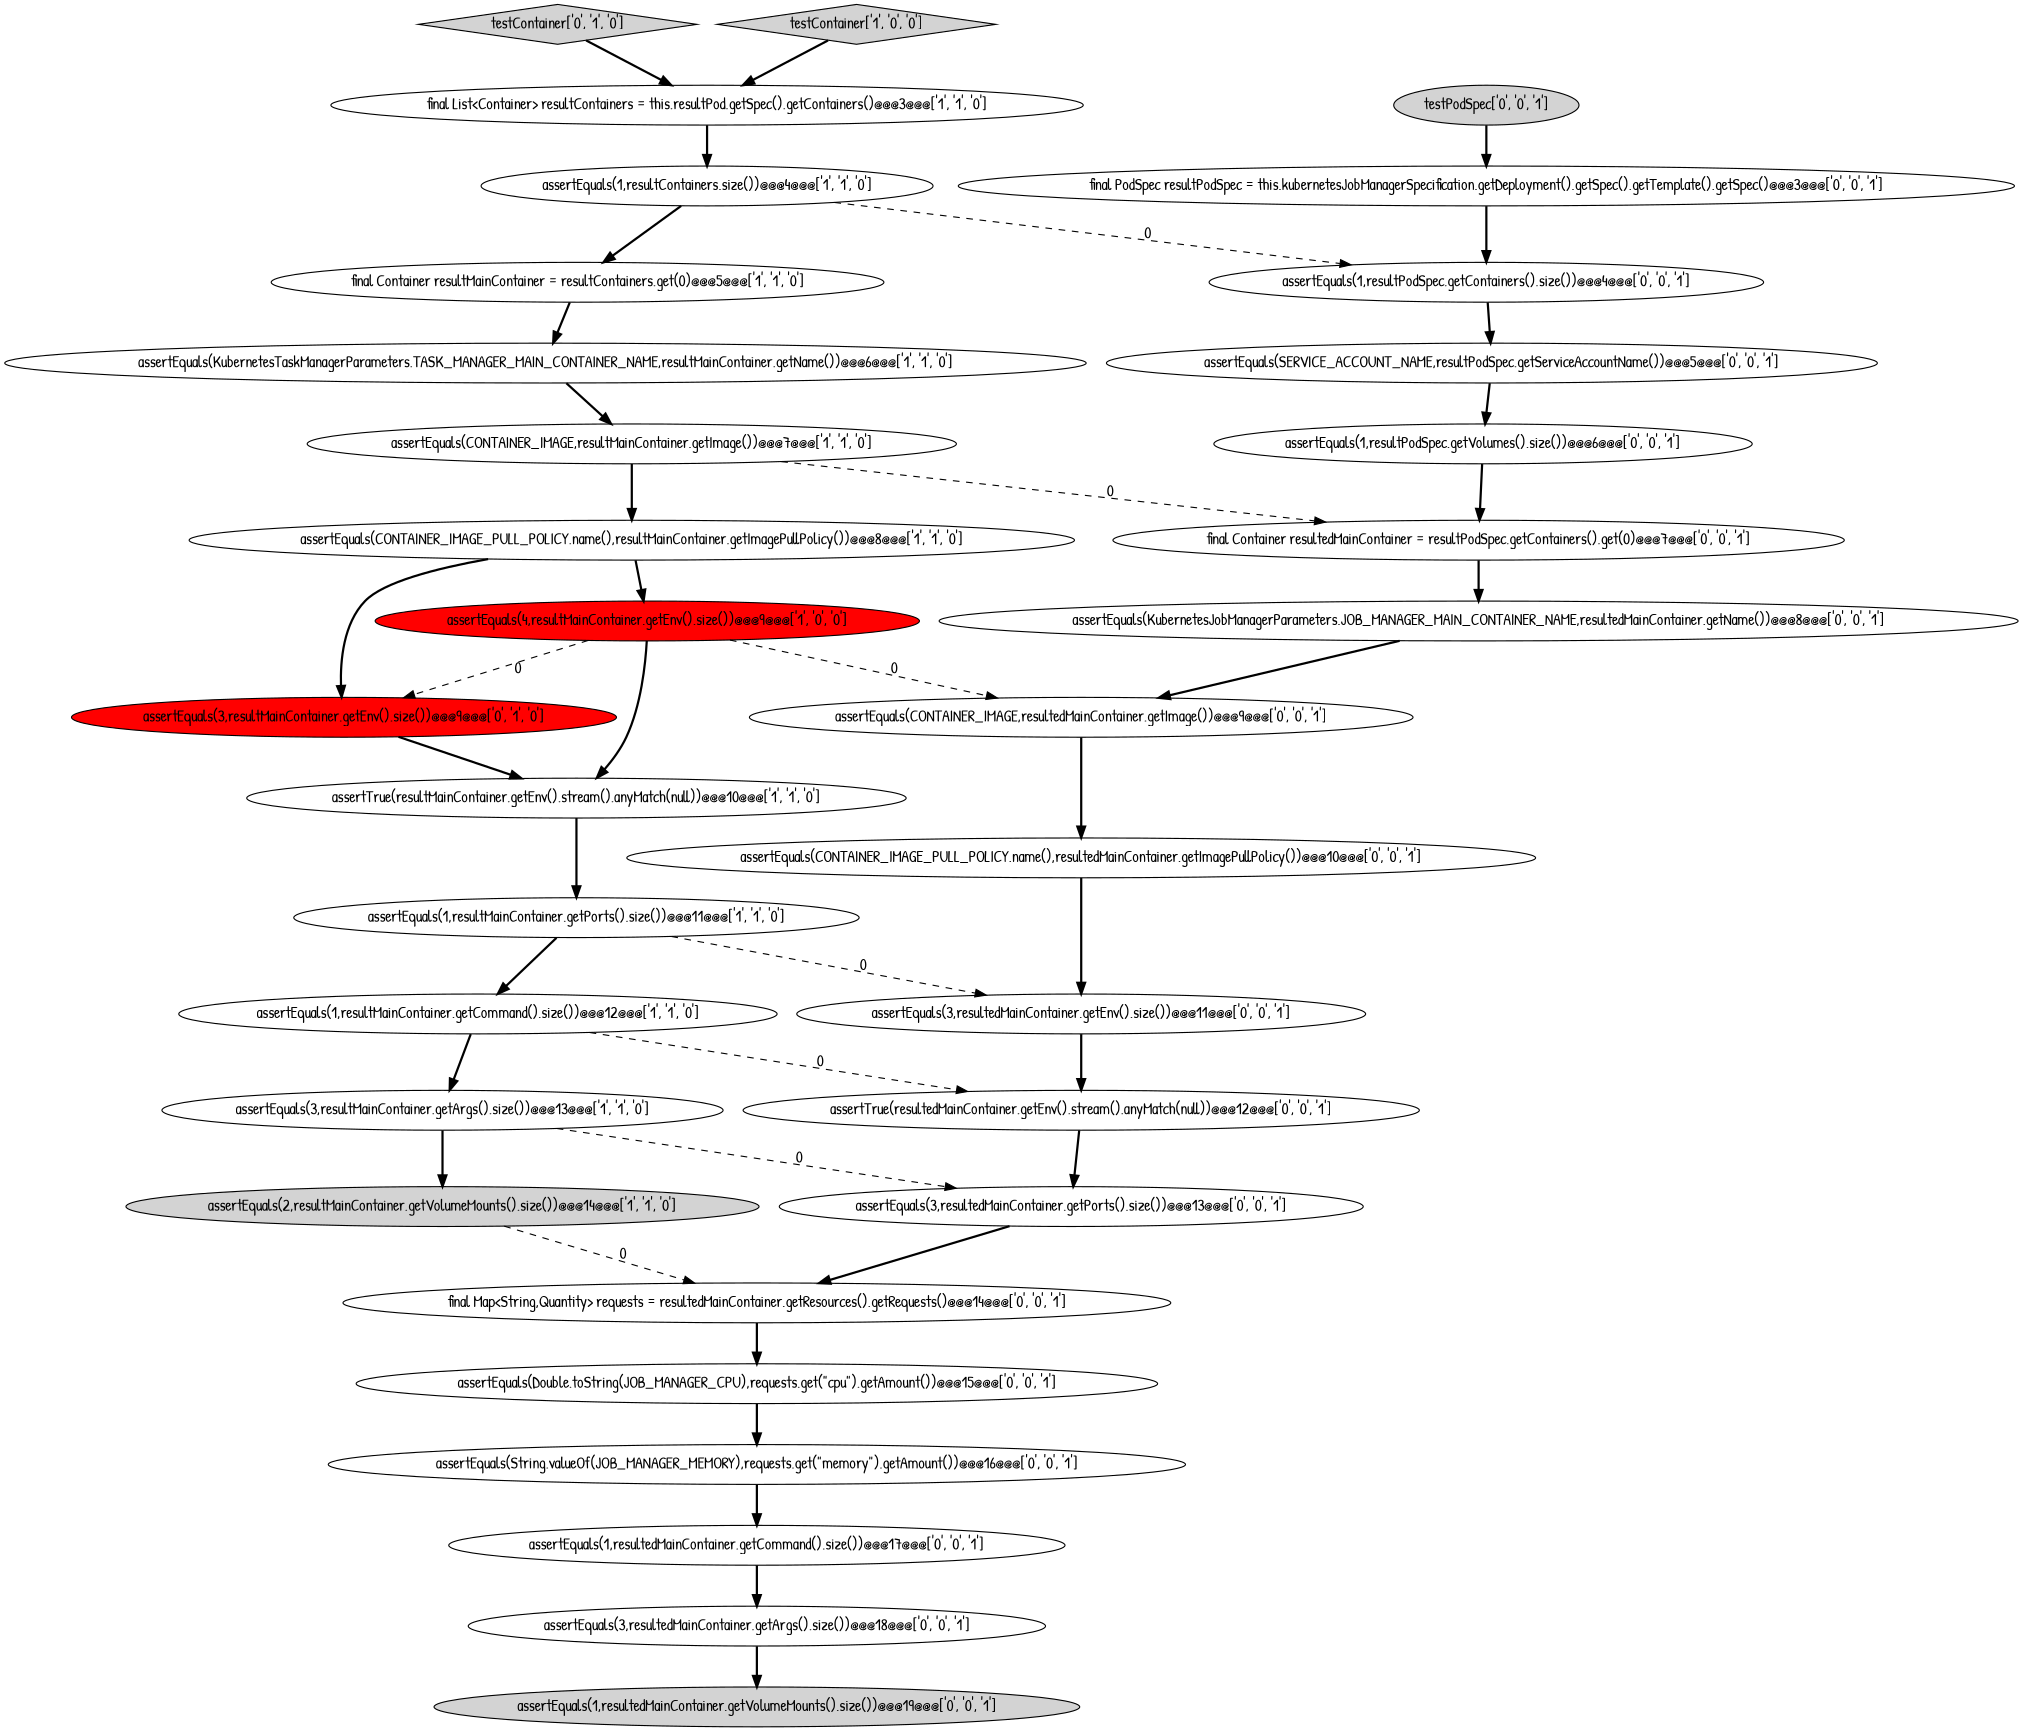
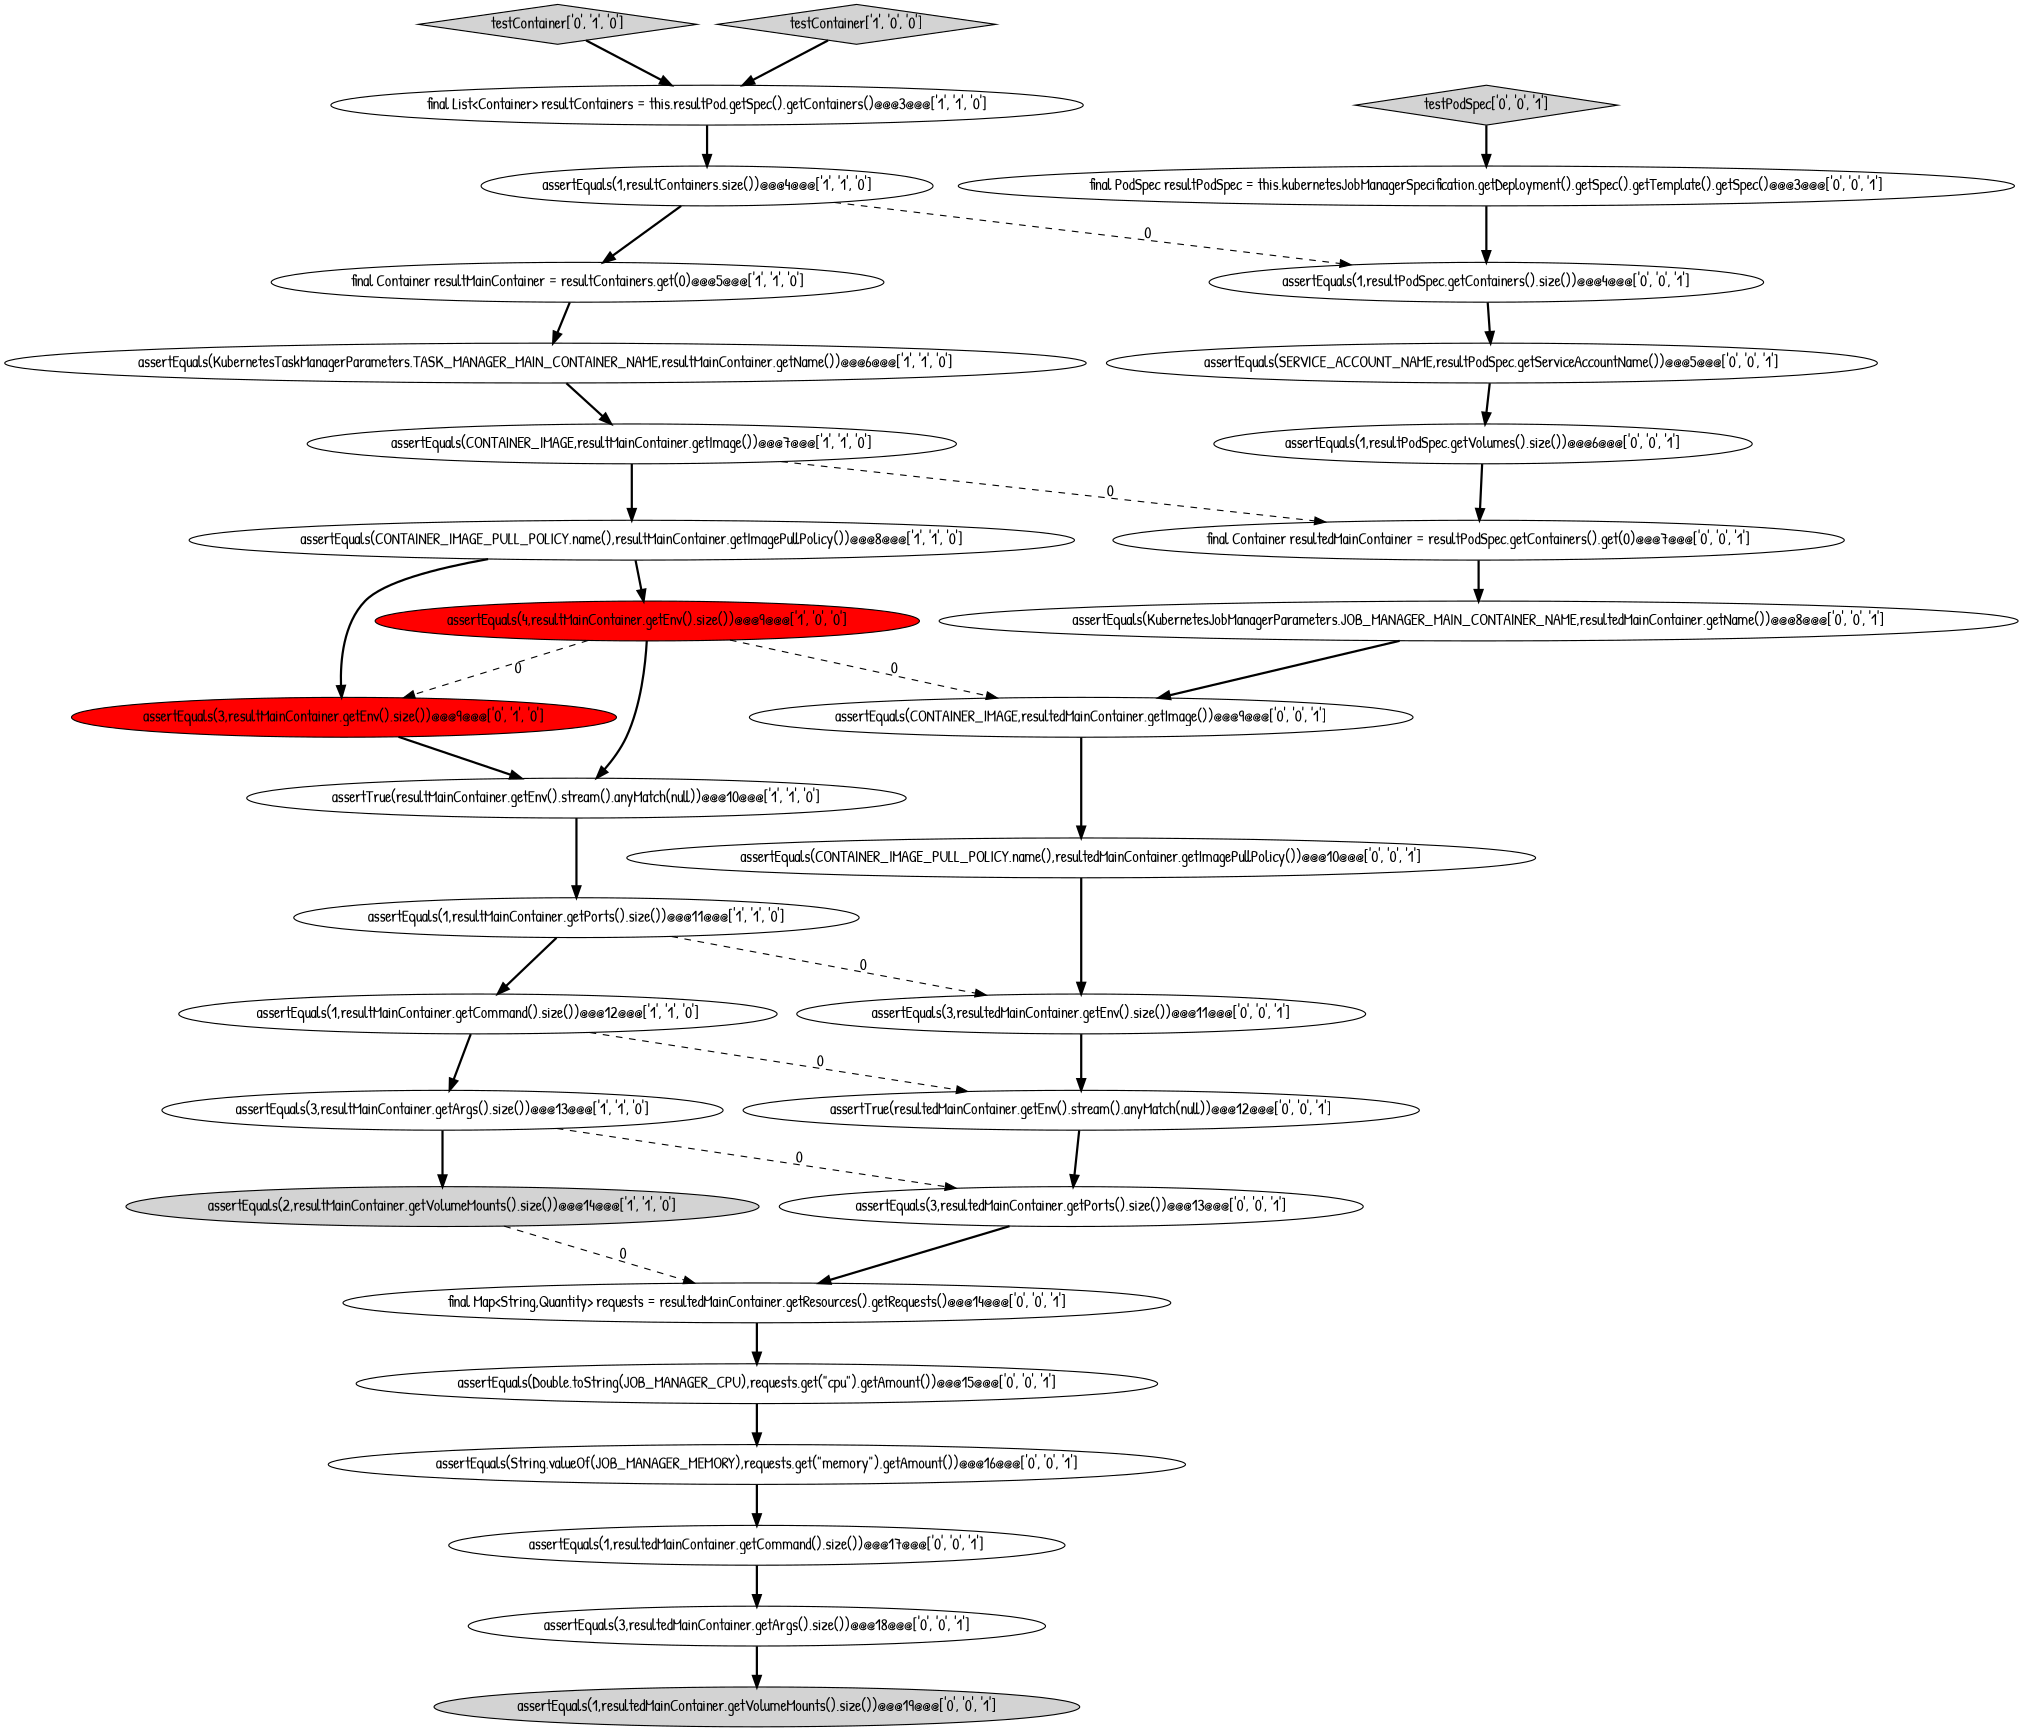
(1486, 105) -> (1486, 105)
